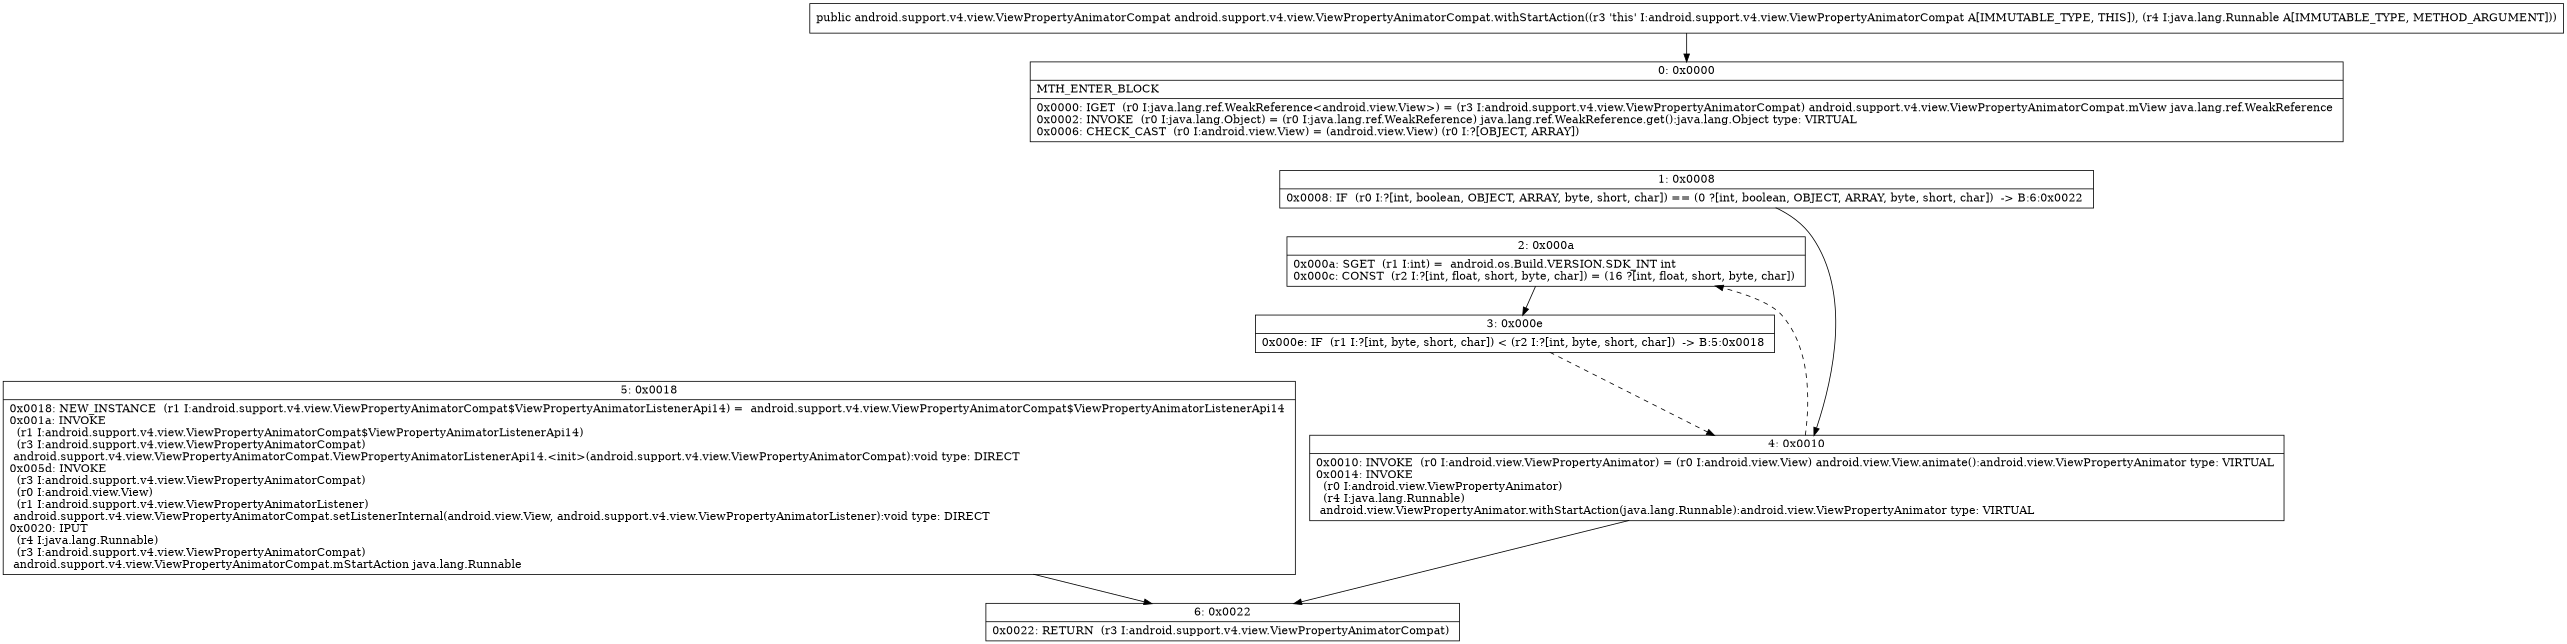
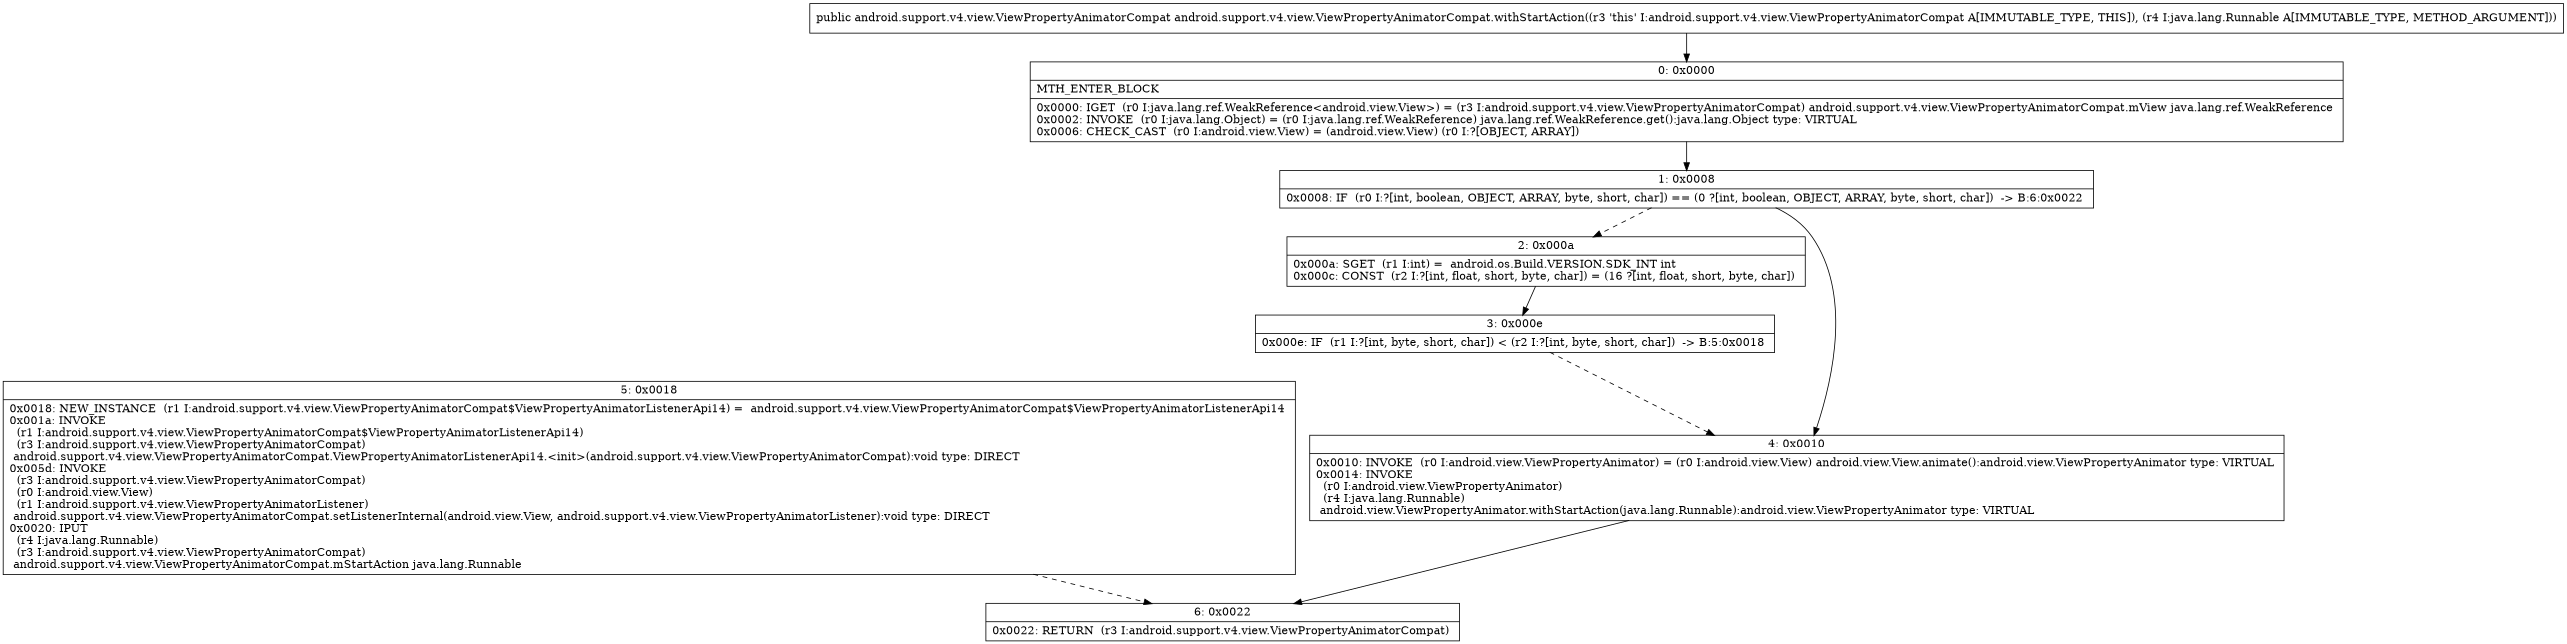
none -> (1687, 152)
(1797, 341) -> (1626, 221)
(1089, 588) -> (1089, 588)
